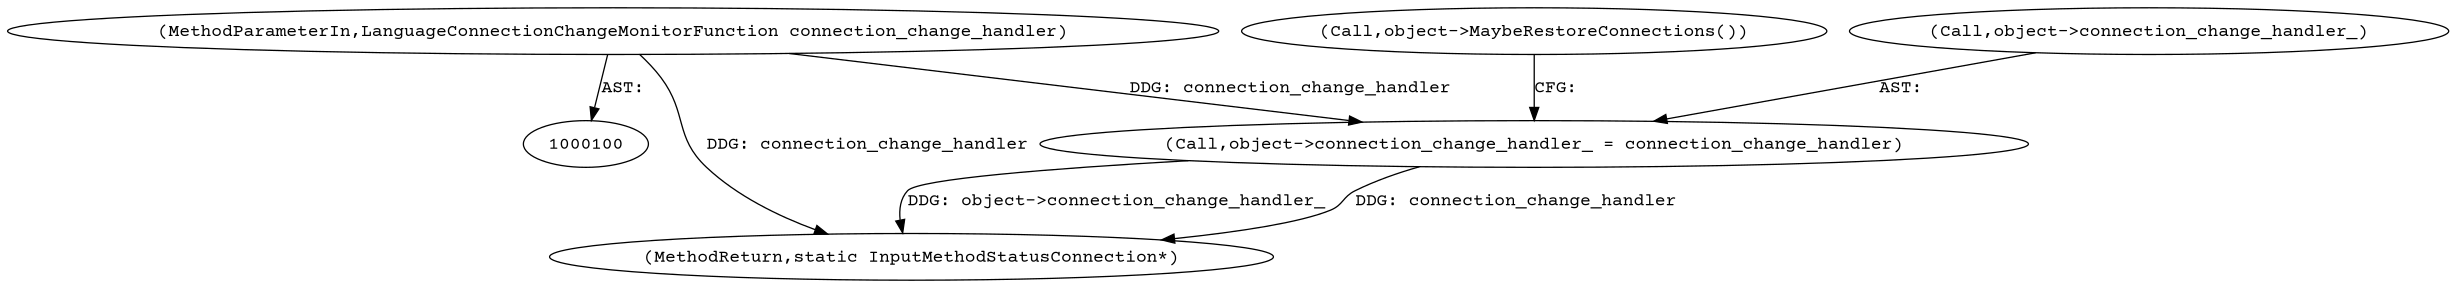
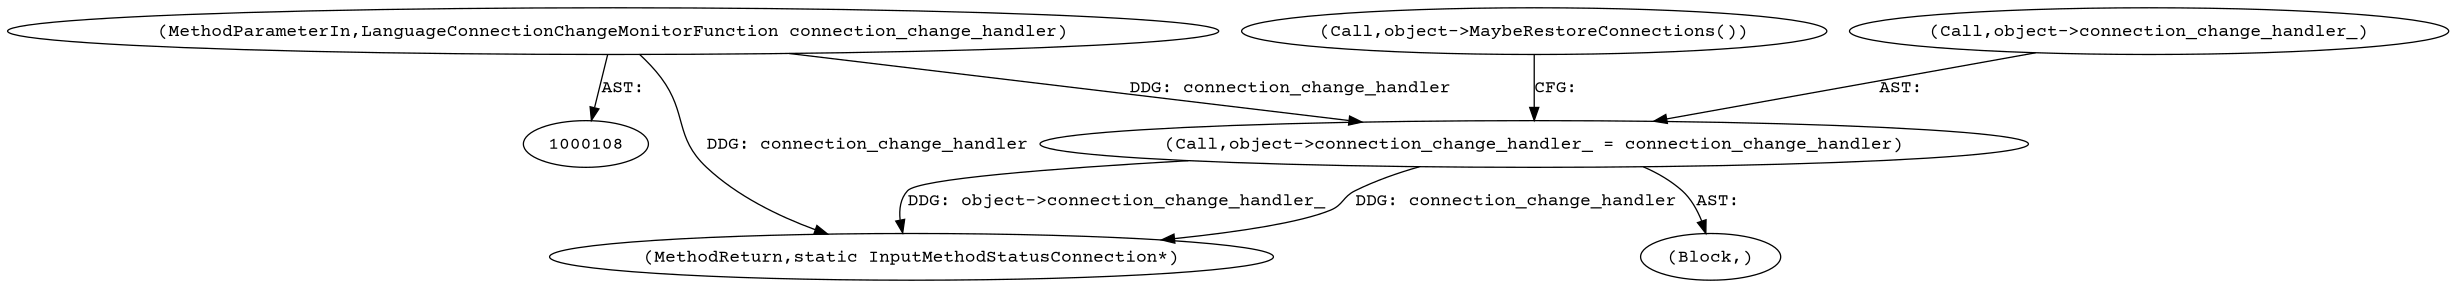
(586, 144) -> (586, 144)
none -> (1711, 257)
